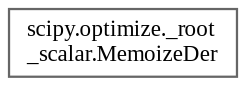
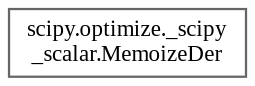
(123, 43) -> (128, 43)
